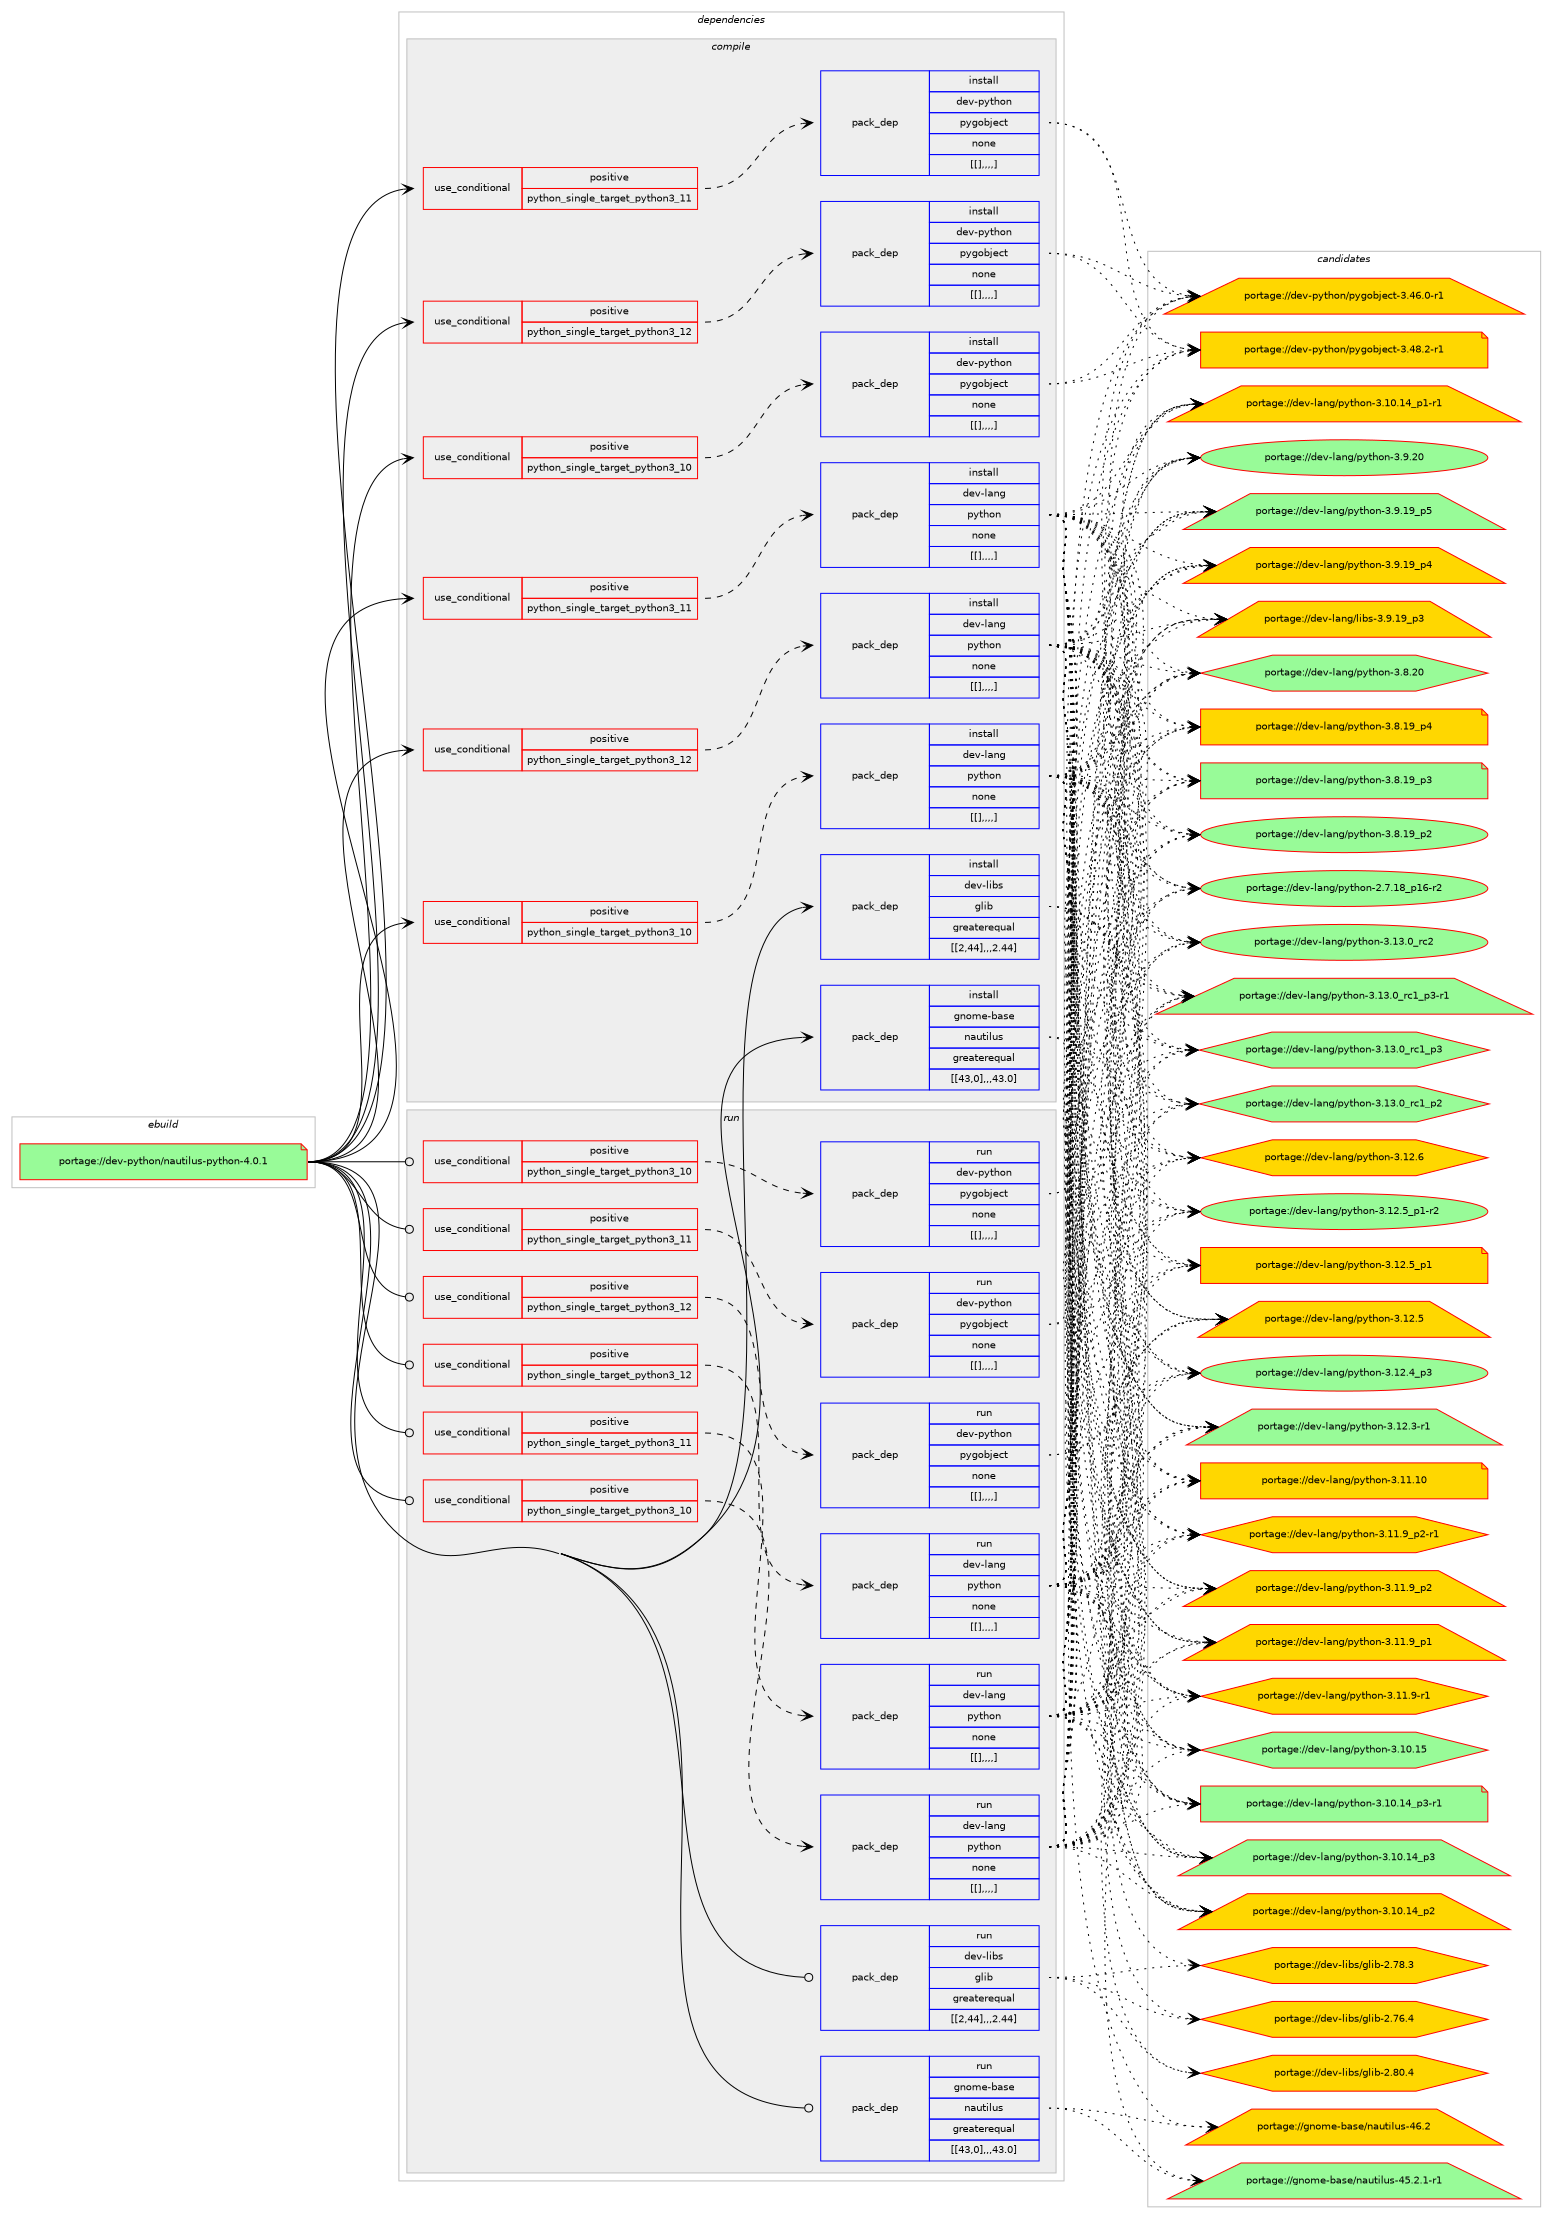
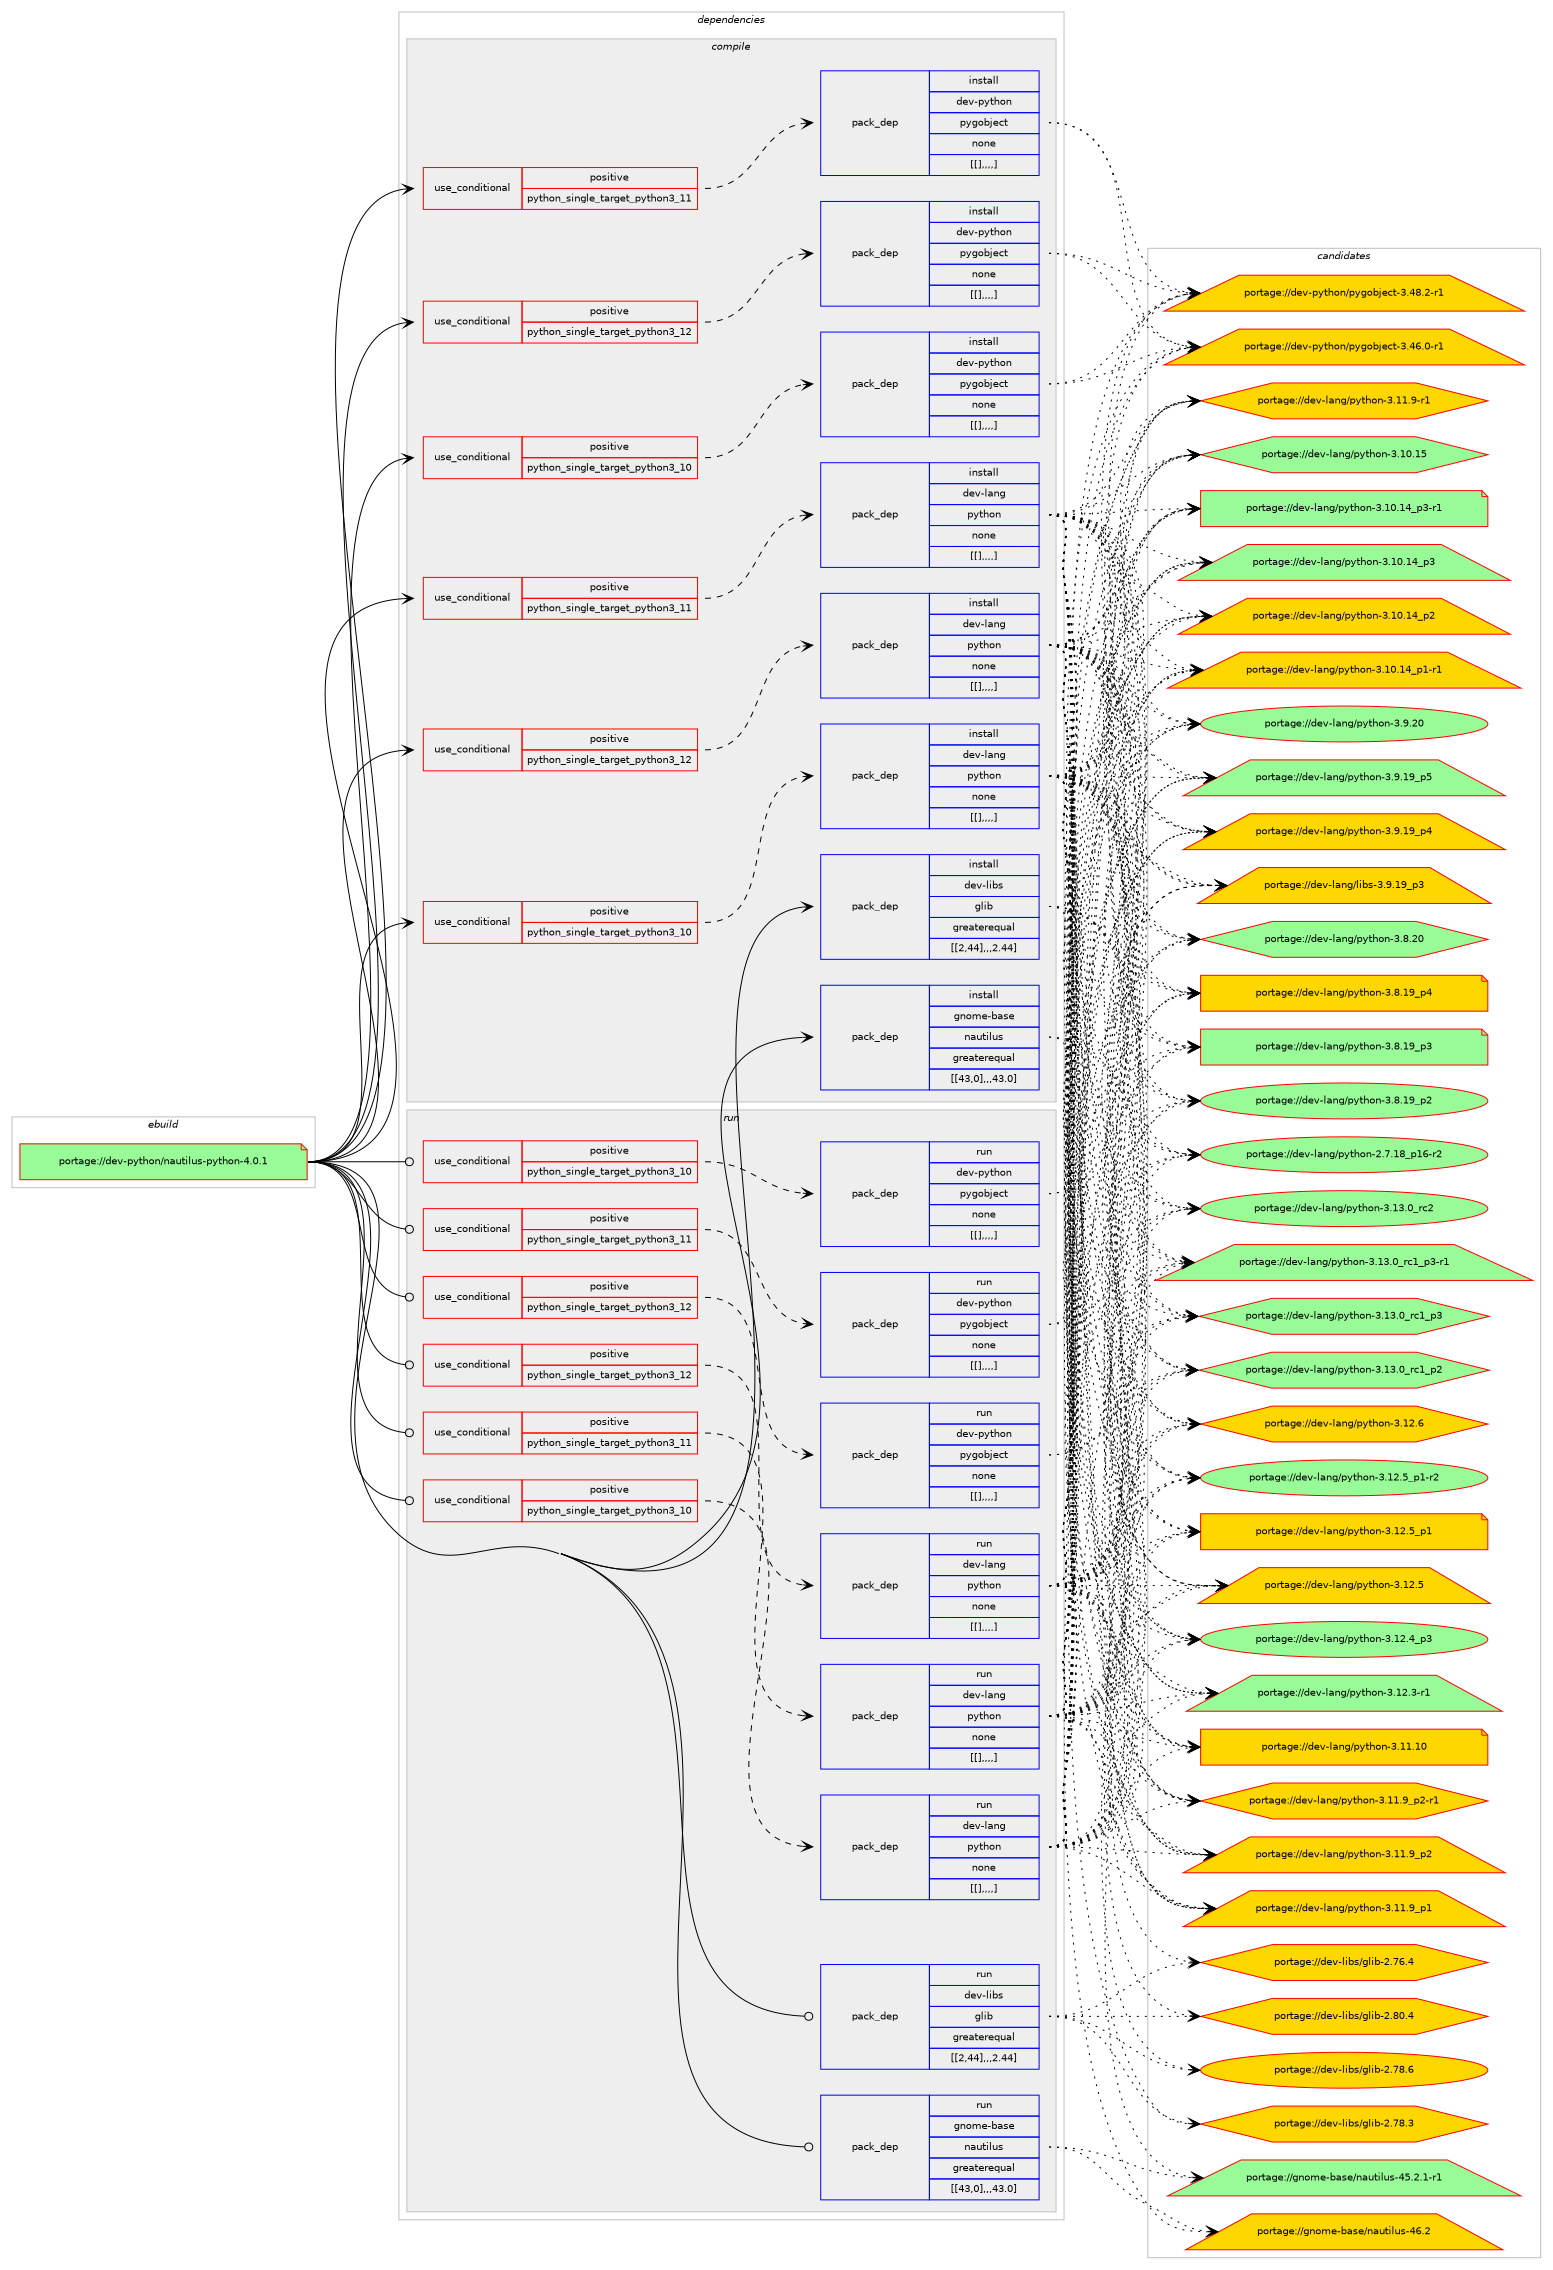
(1344, 350) -> (1344, 293)
none -> (1344, 2070)
